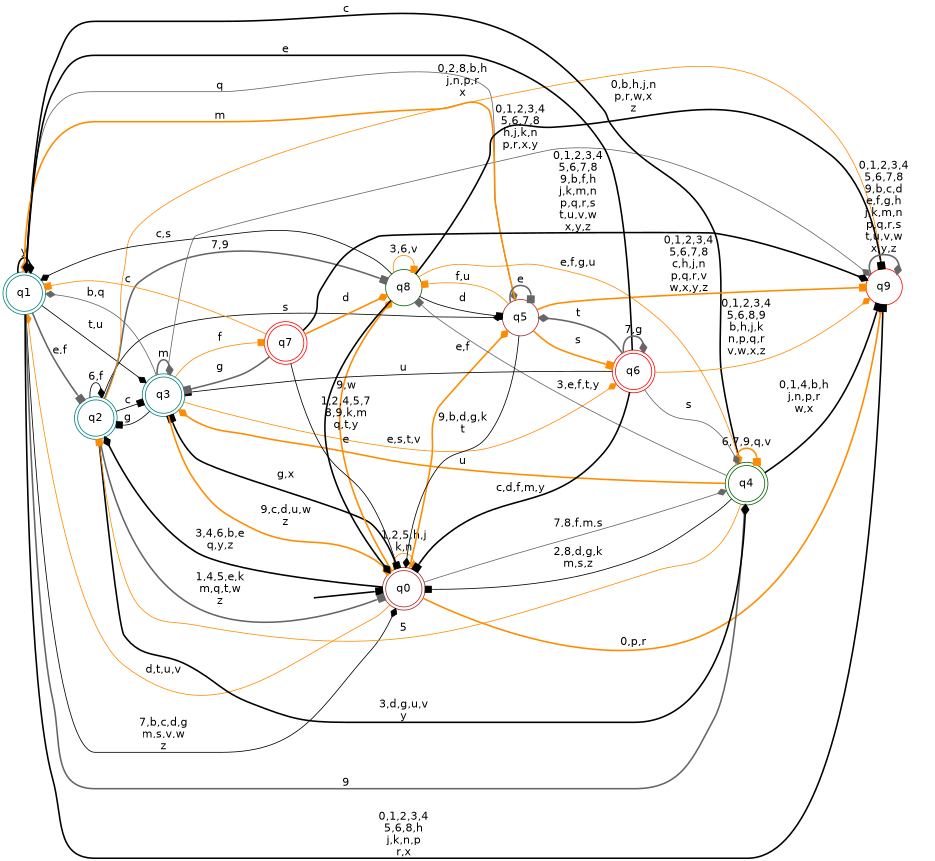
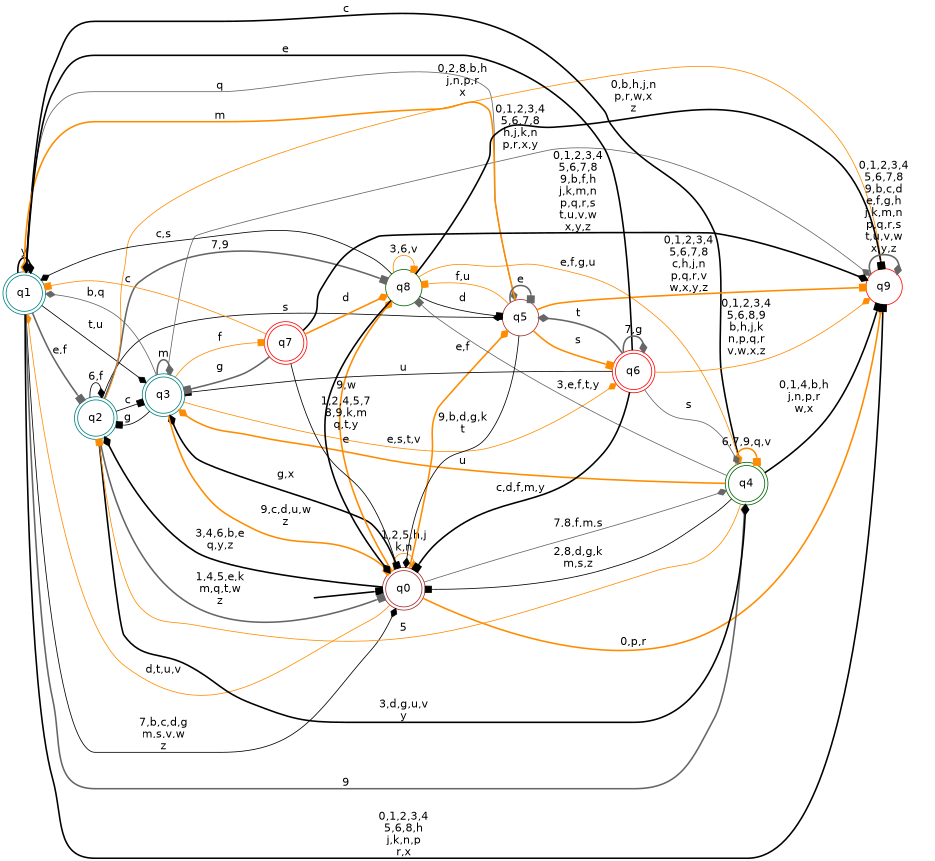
(288, 492) -> (289, 493)
